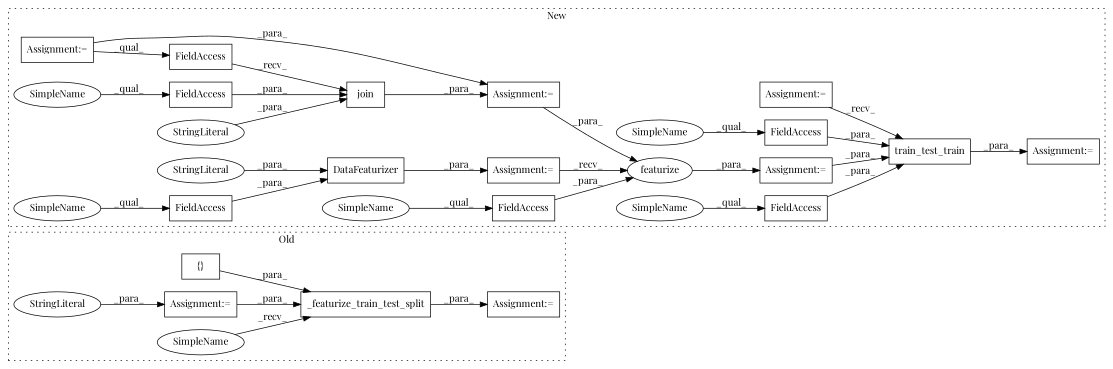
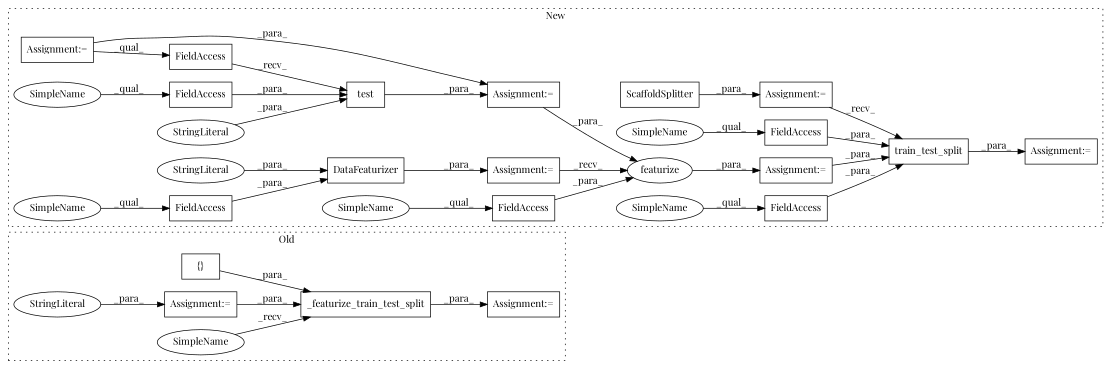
(366, 95) -> (366, 95)
none -> (660, 95)
(930, 152) -> (929, 152)
